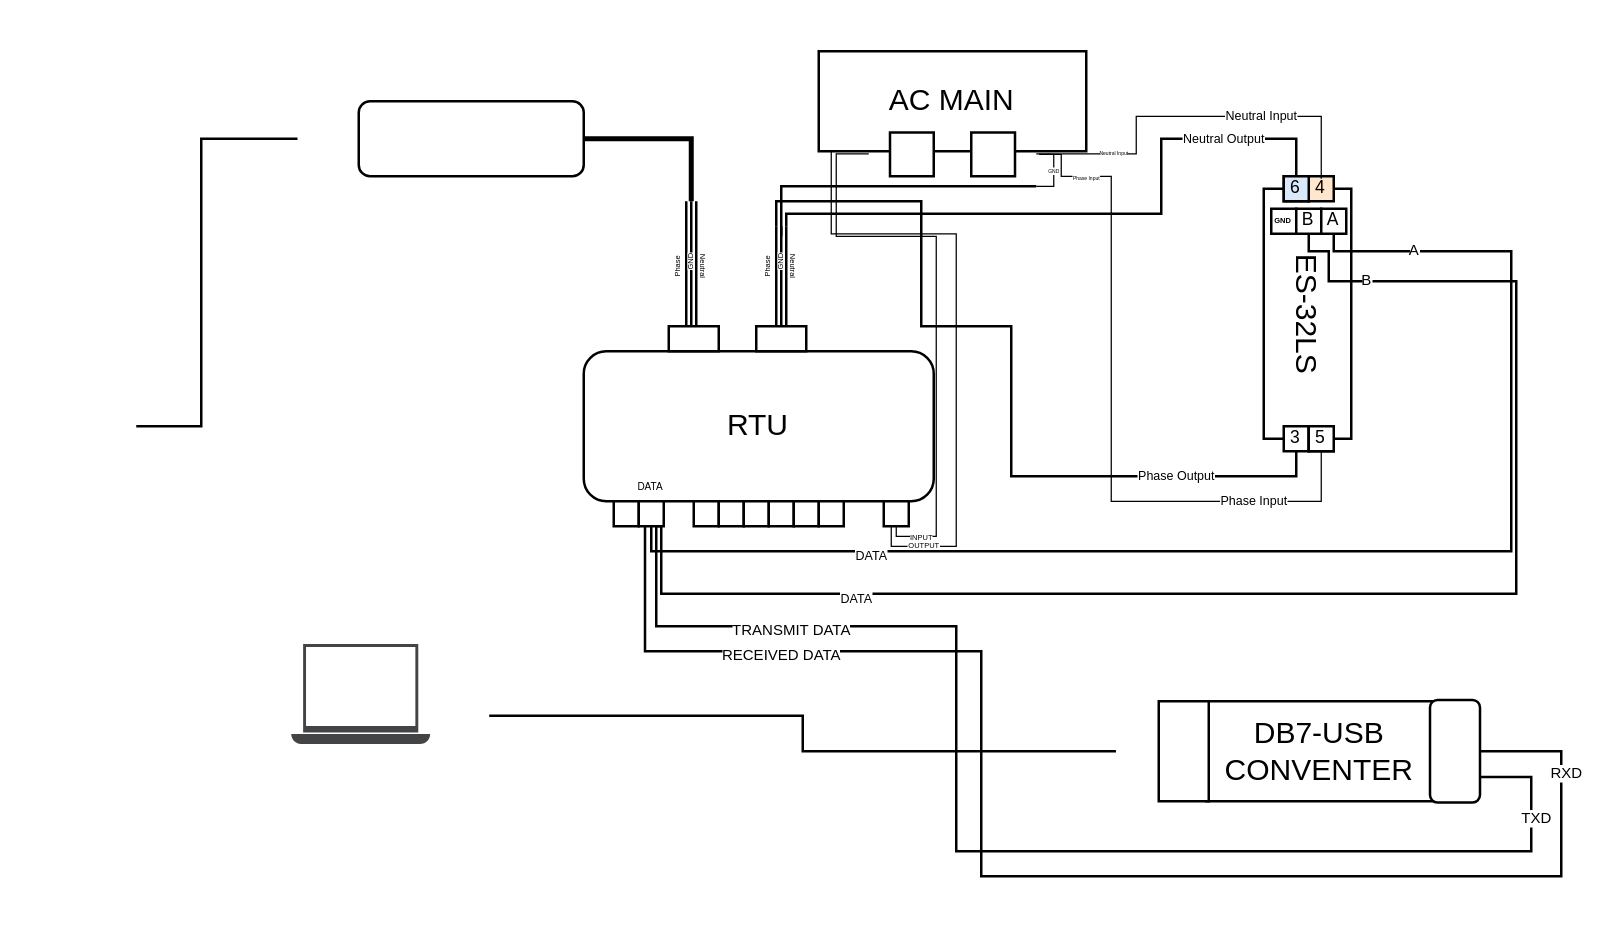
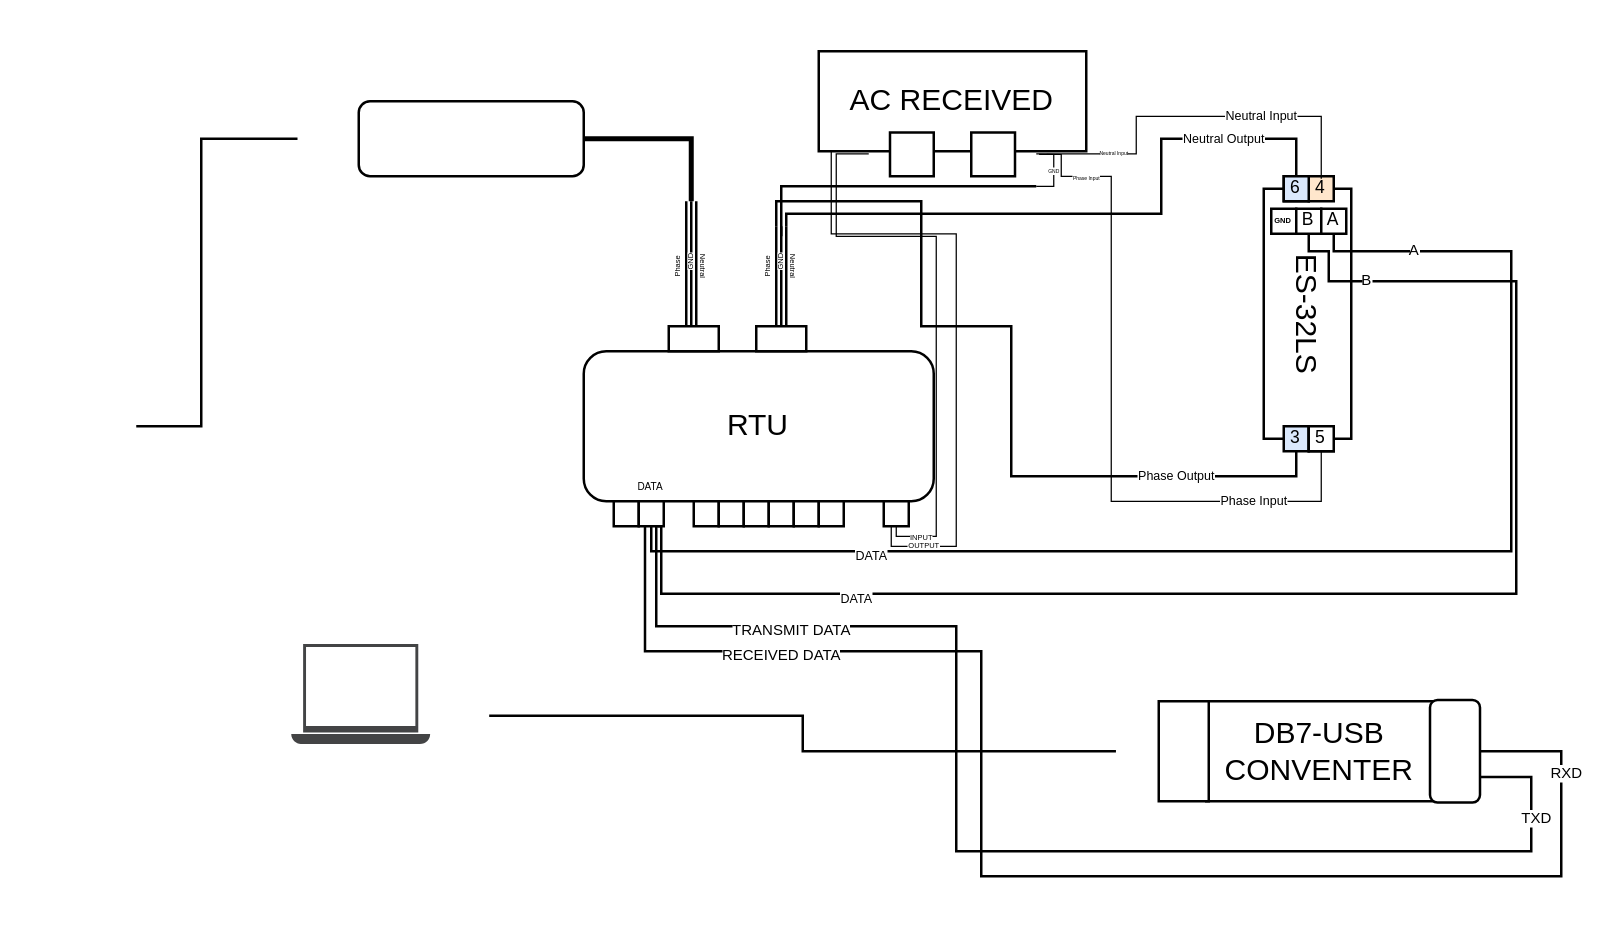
(953, 101) -> (953, 101)
(1296, 439) -> (1296, 439)
